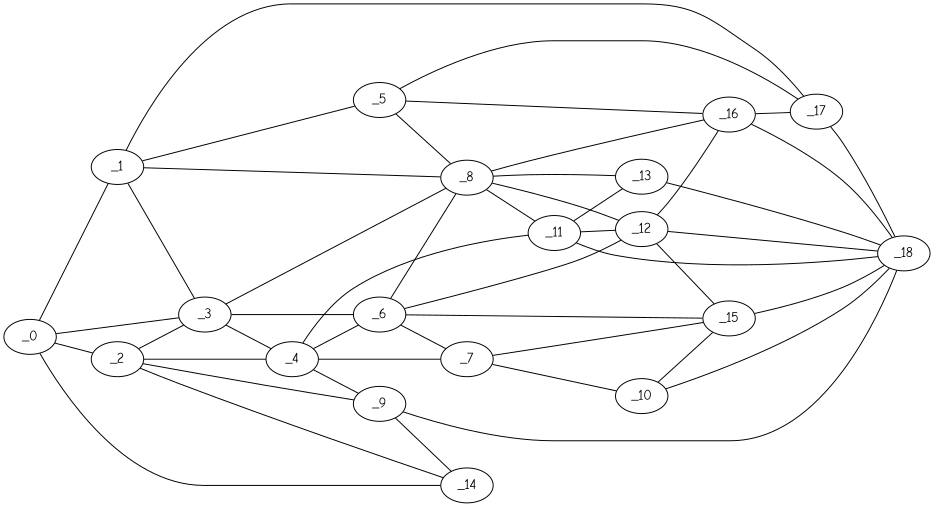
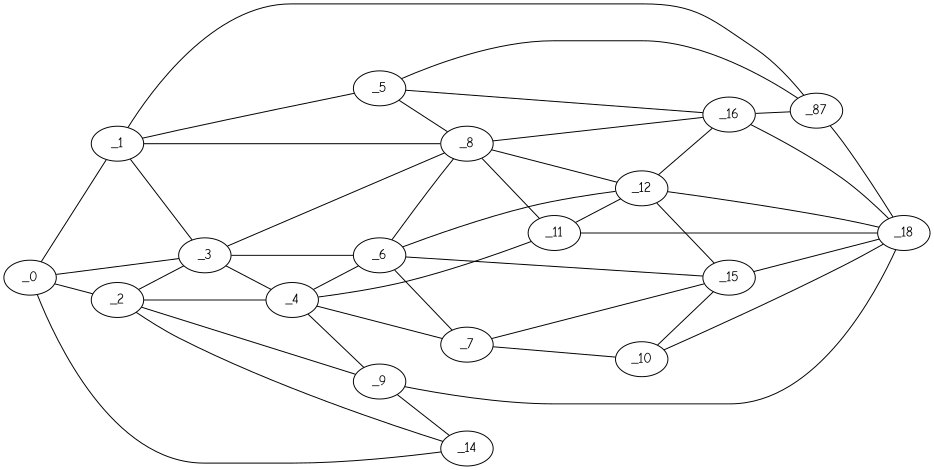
(816, 112) -> (816, 111)
(642, 177) -> none
